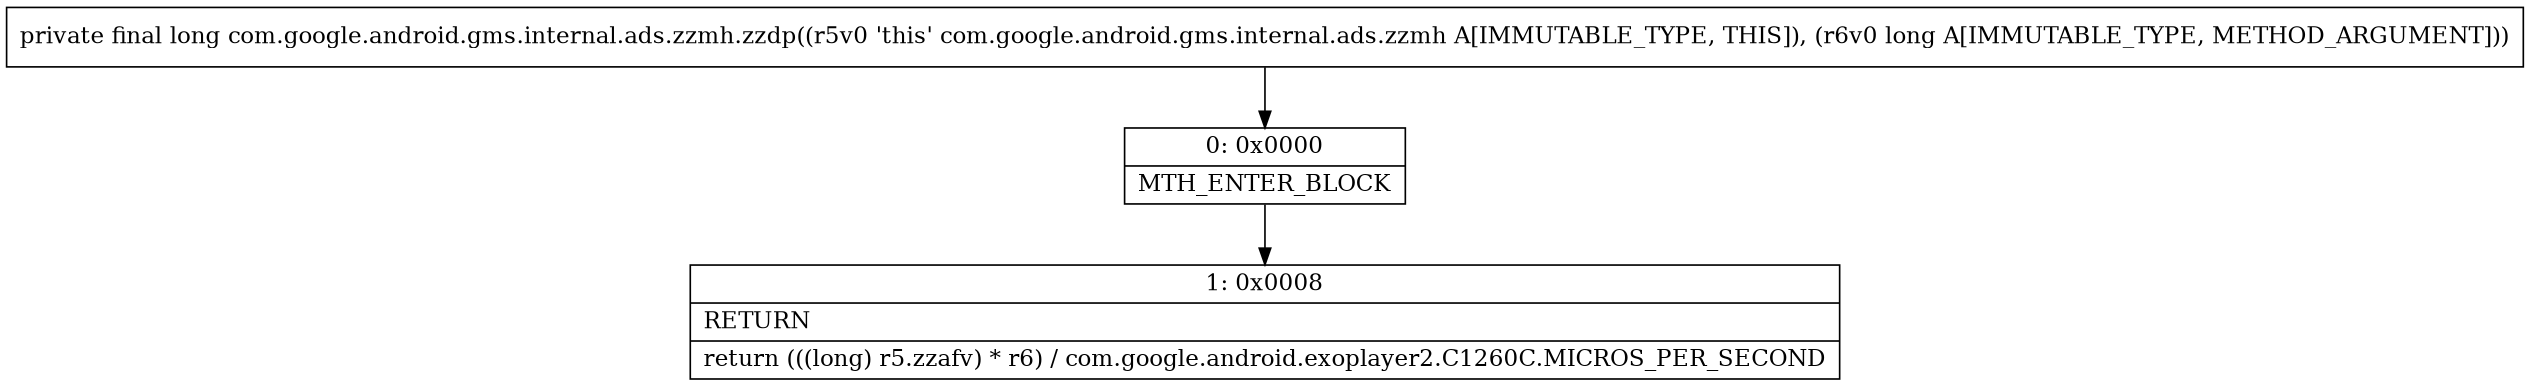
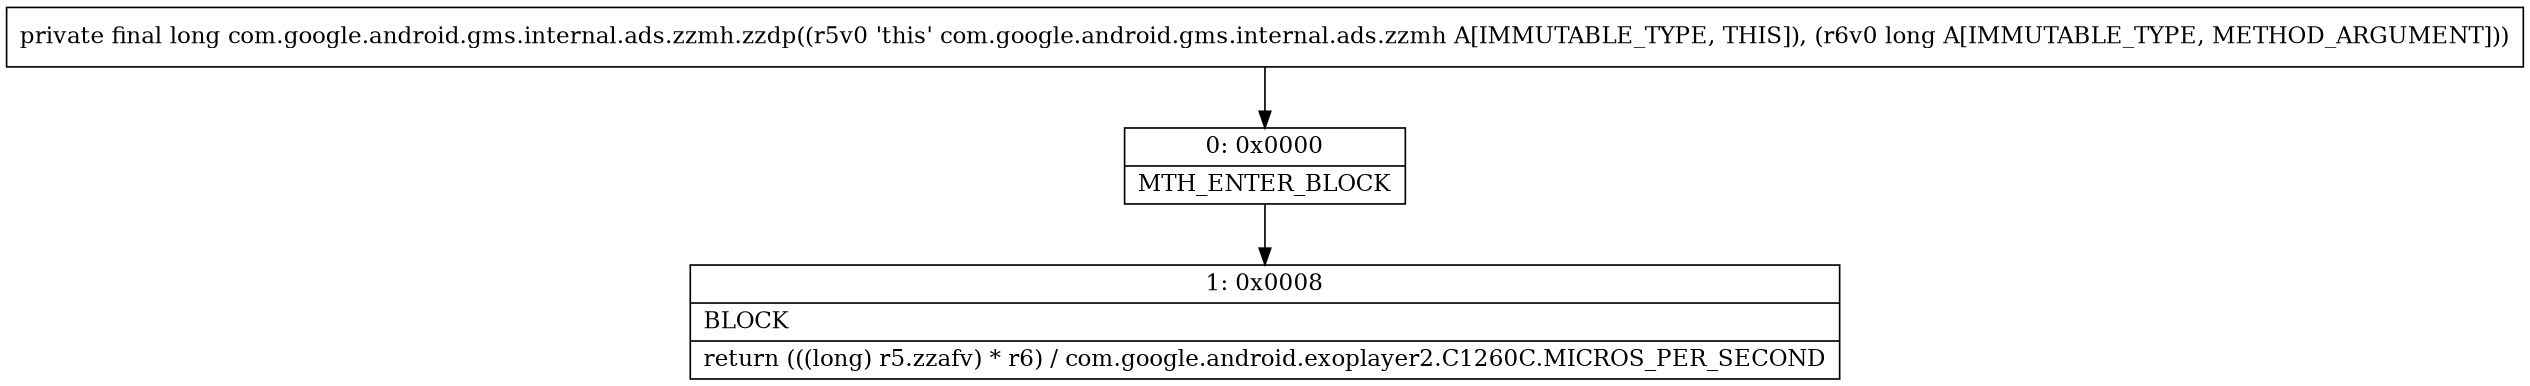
(757, 321) -> (746, 321)
